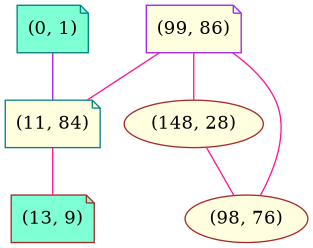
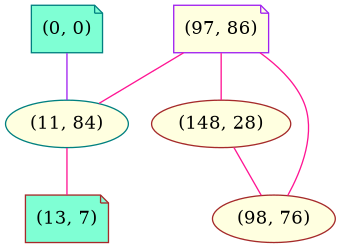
(53, 29) -> (67, 29)
(194, 29) -> (221, 29)
(53, 124) -> (67, 124)
(53, 219) -> (67, 219)
